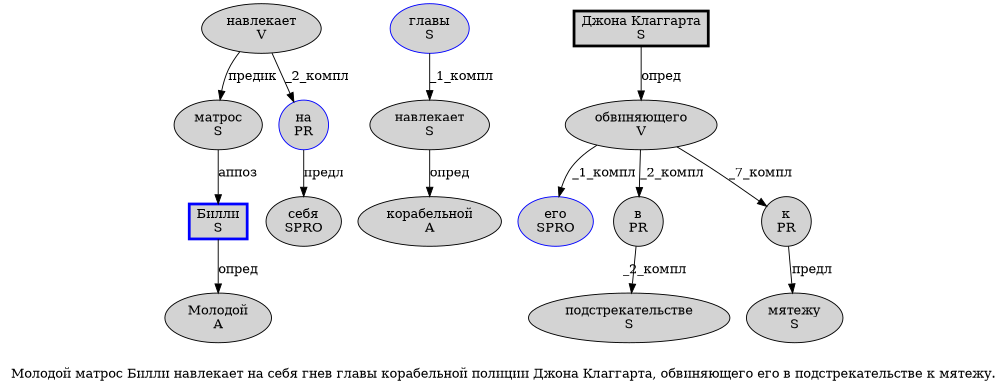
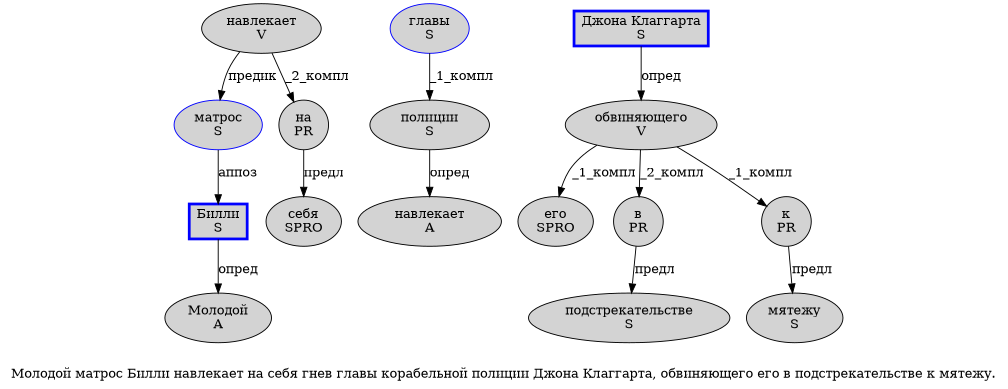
(641, 29) -> (641, 29)
(218, 125) -> (218, 125)
(304, 125) -> (304, 125)
(430, 125) -> (430, 125)
(761, 173) -> (761, 173)
(430, 221) -> (430, 221)
(556, 221) -> (556, 221)
(655, 270) -> (655, 270)
